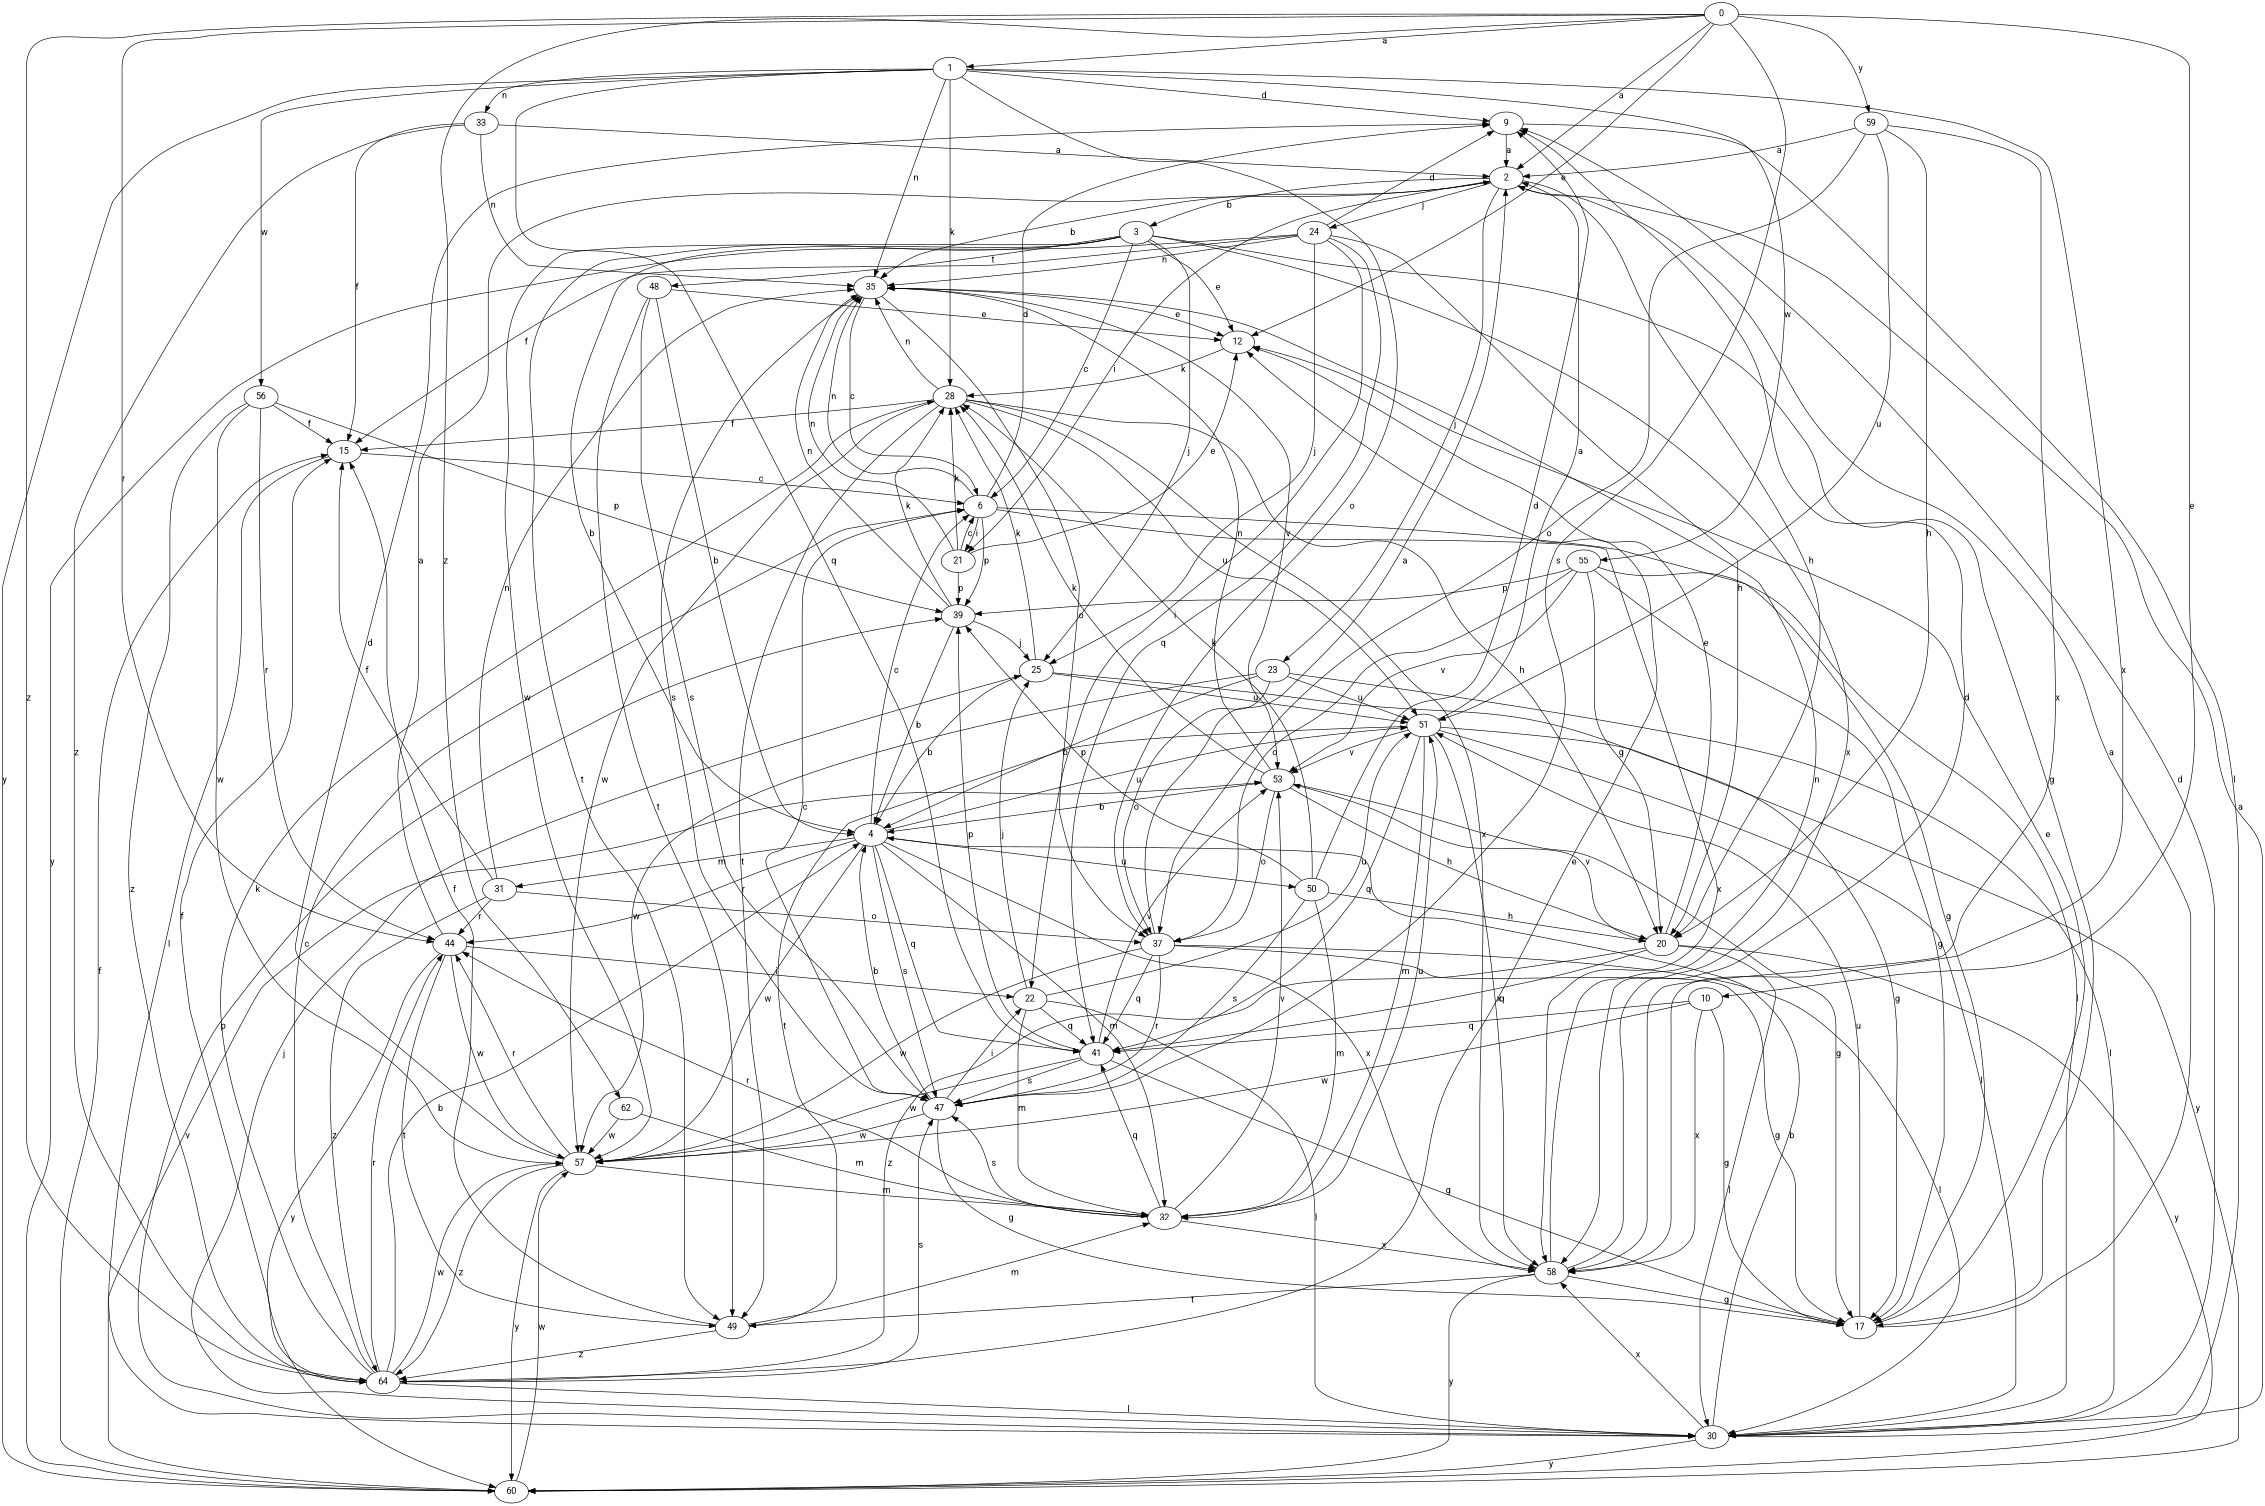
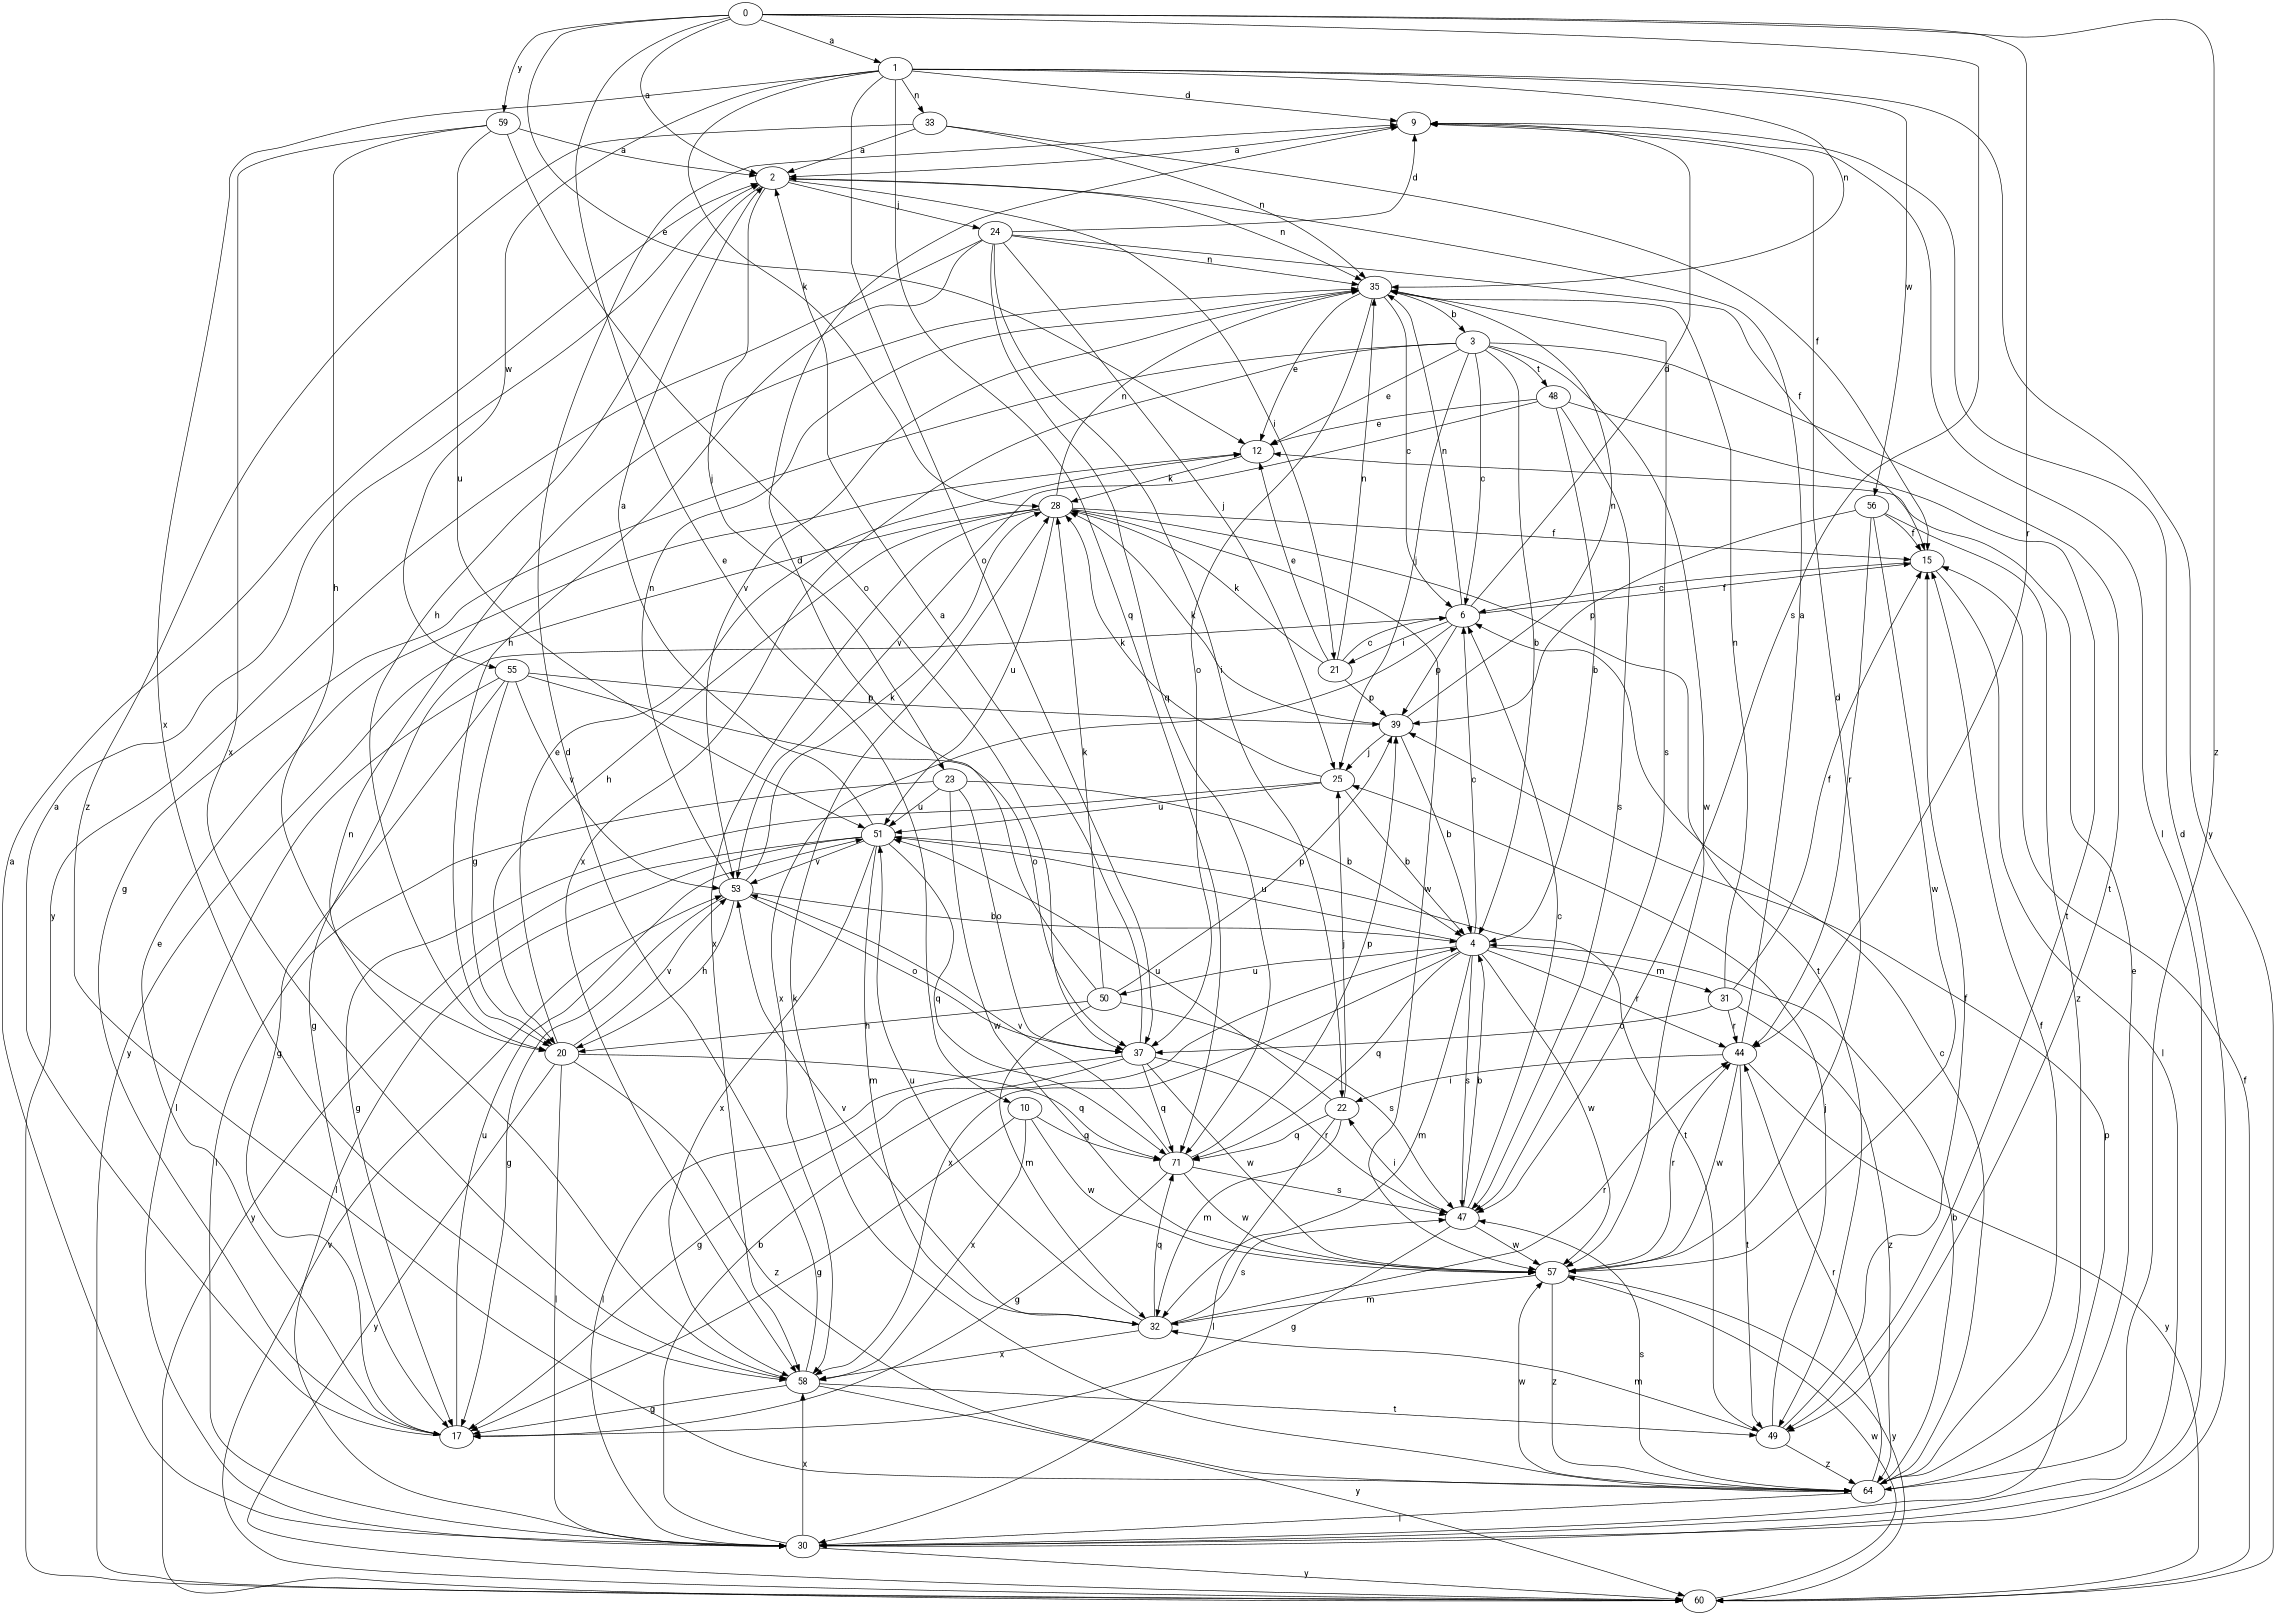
(1320, 187) -> (1429, 304)
(1073, 233) -> (1283, 233)
none -> (1046, 491)
none -> (1692, 589)
(1097, 1054) -> (1177, 1163)
(626, 1109) -> none
(358, 1393) -> (1769, 989)
none -> (97, 1533)
